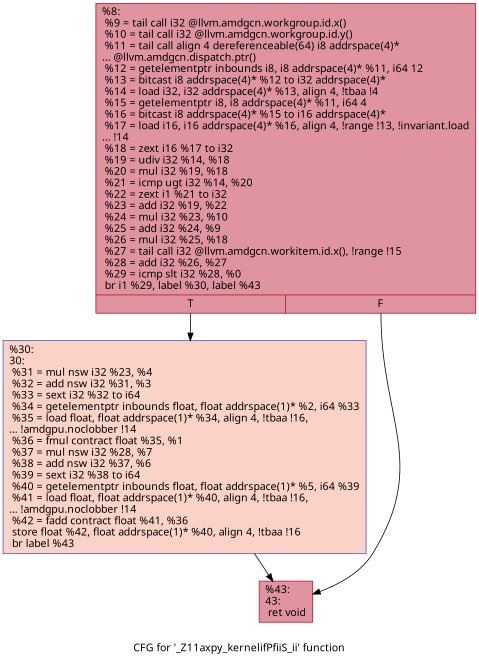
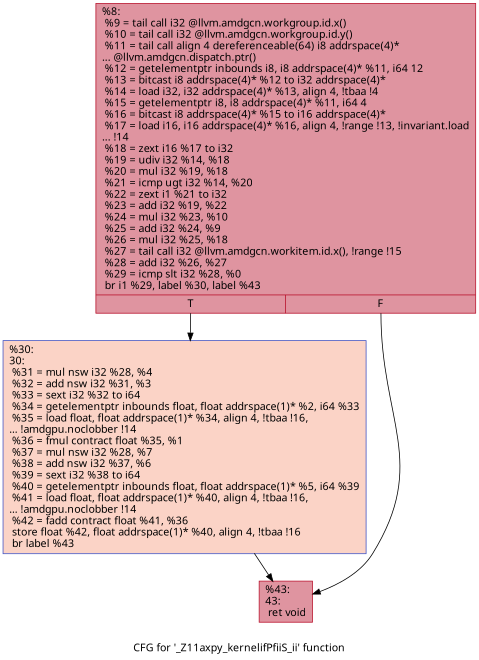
(81, 373) -> (81, 373)
